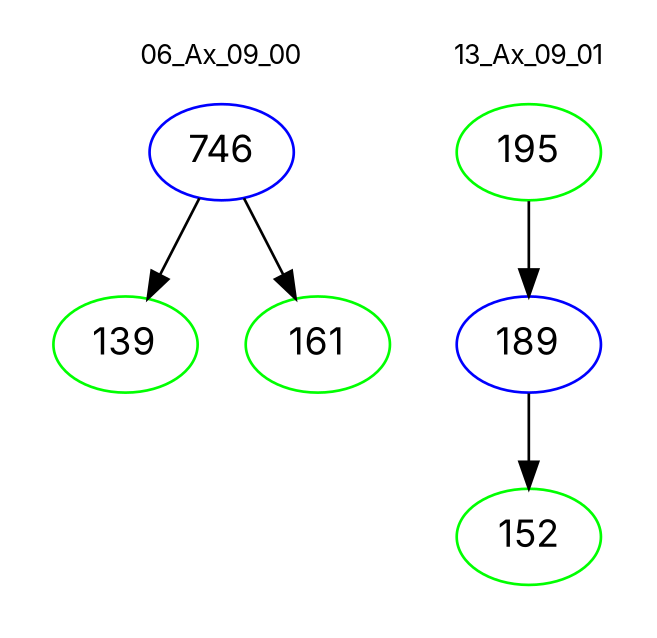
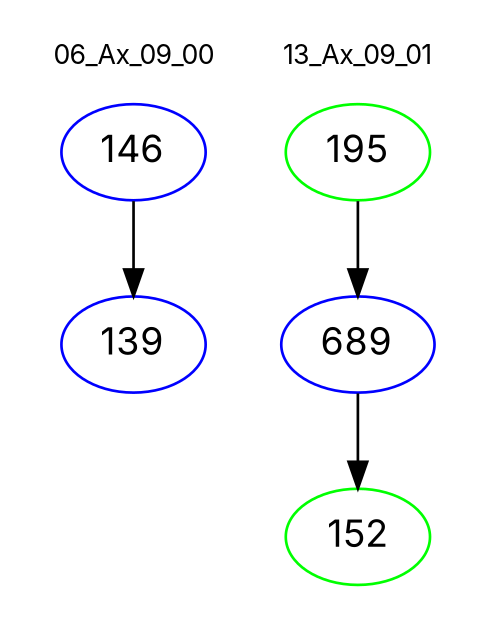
(222, 152) -> (134, 152)
(126, 345) -> (134, 345)
(318, 345) -> none
(529, 345) -> (358, 345)
